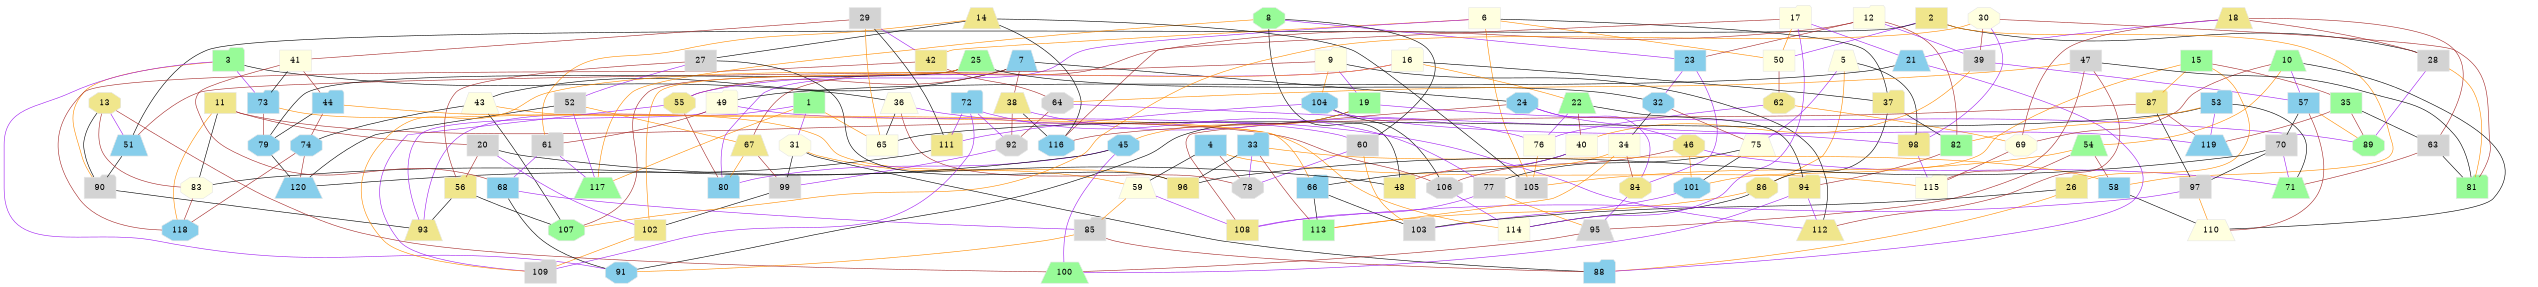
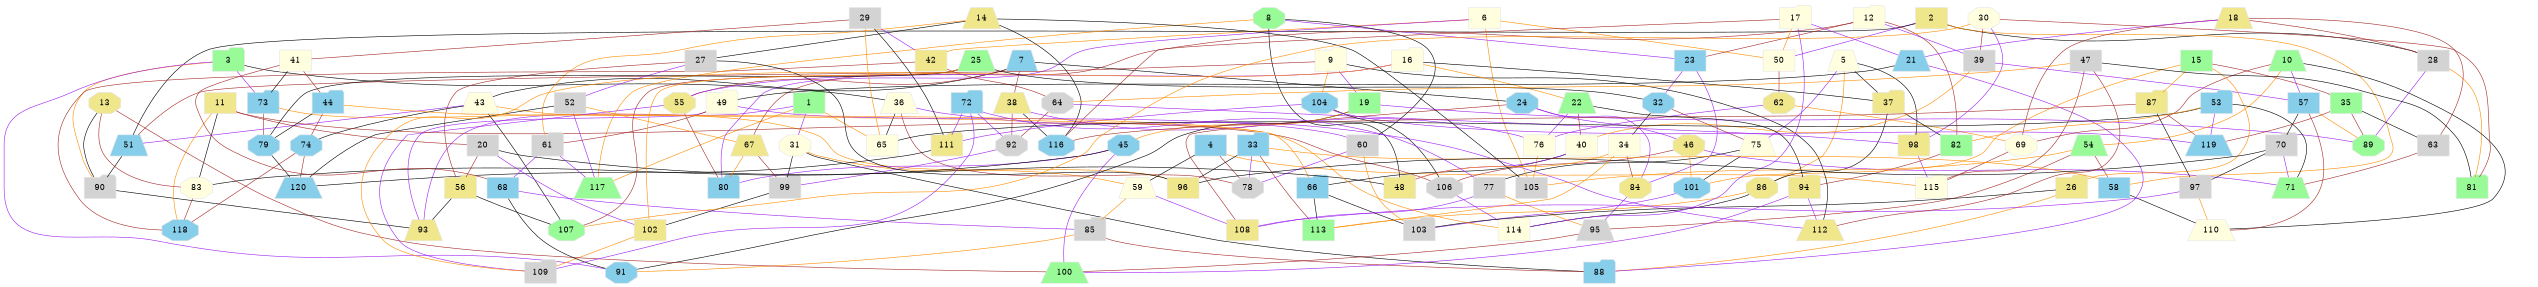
(1708, 28) -> (1868, 83)
(117, 124) -> (328, 122)
(2453, 167) -> none
